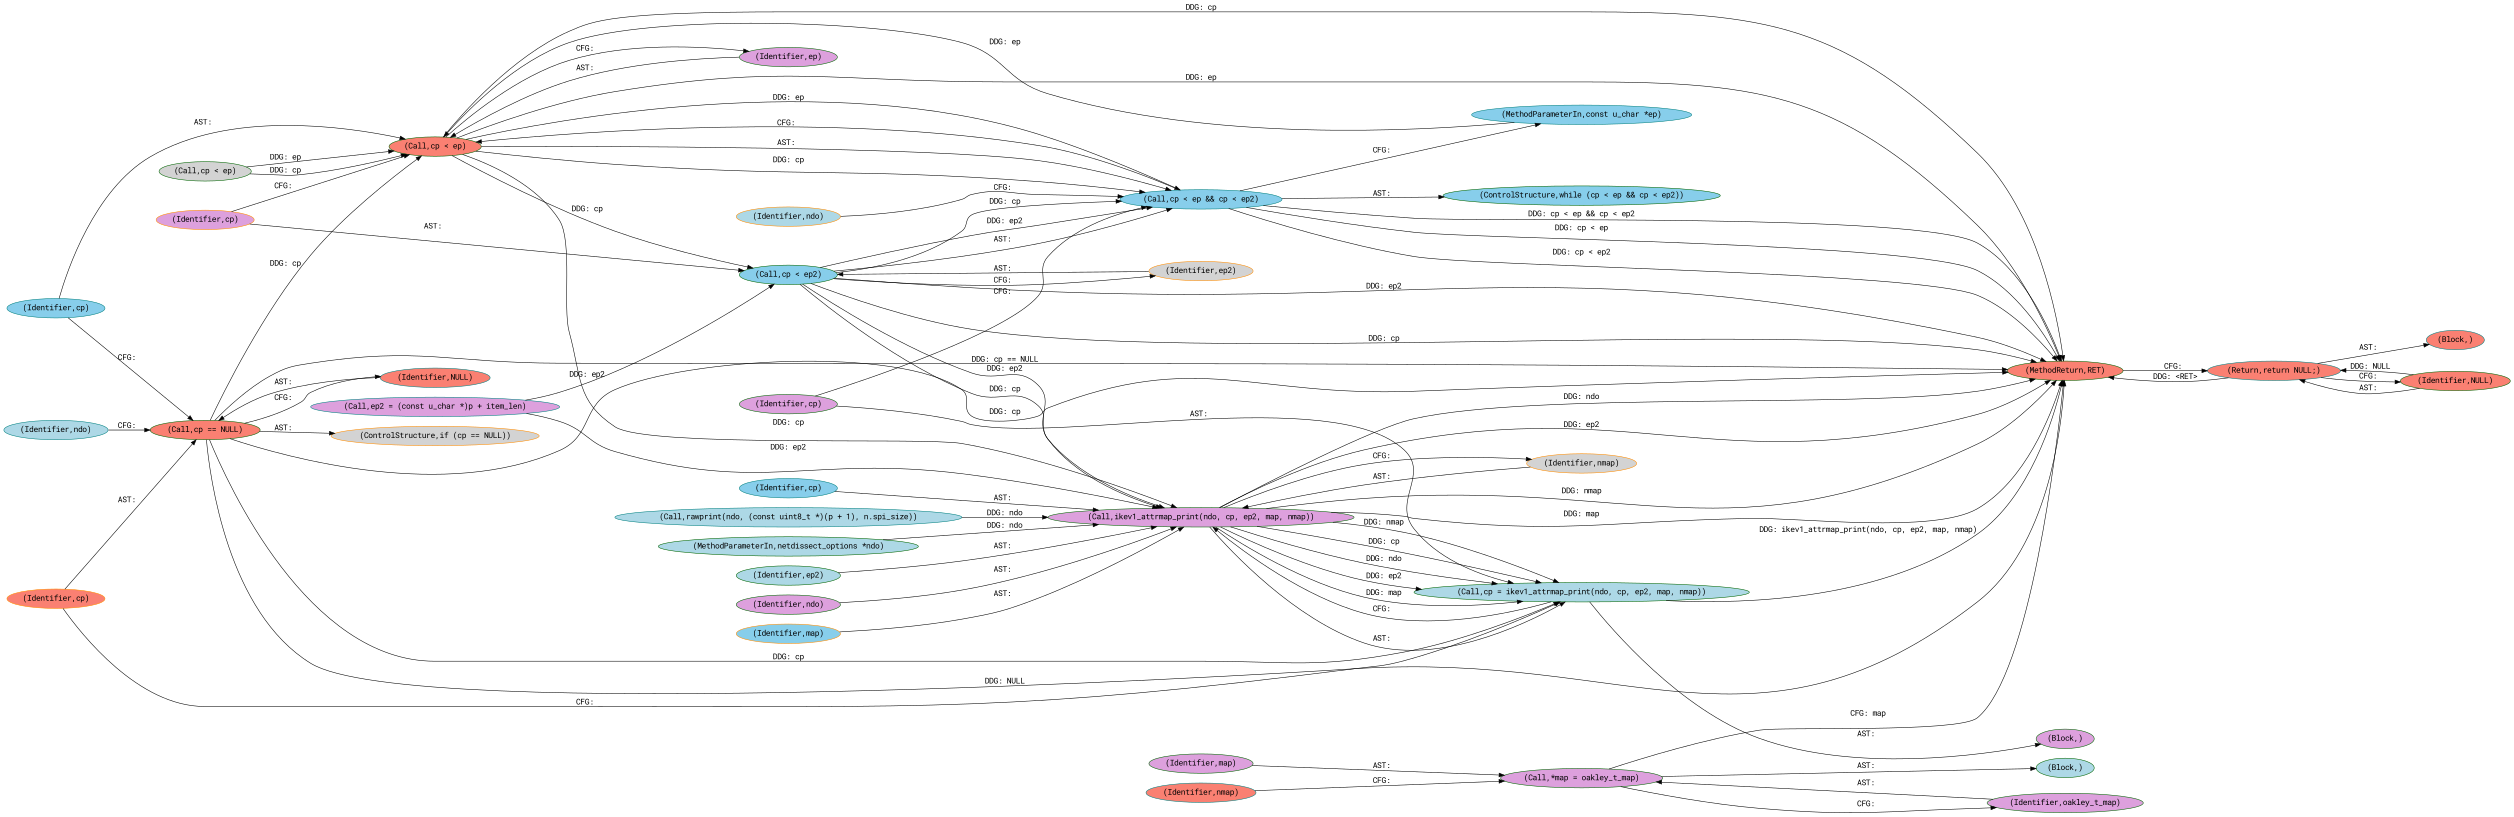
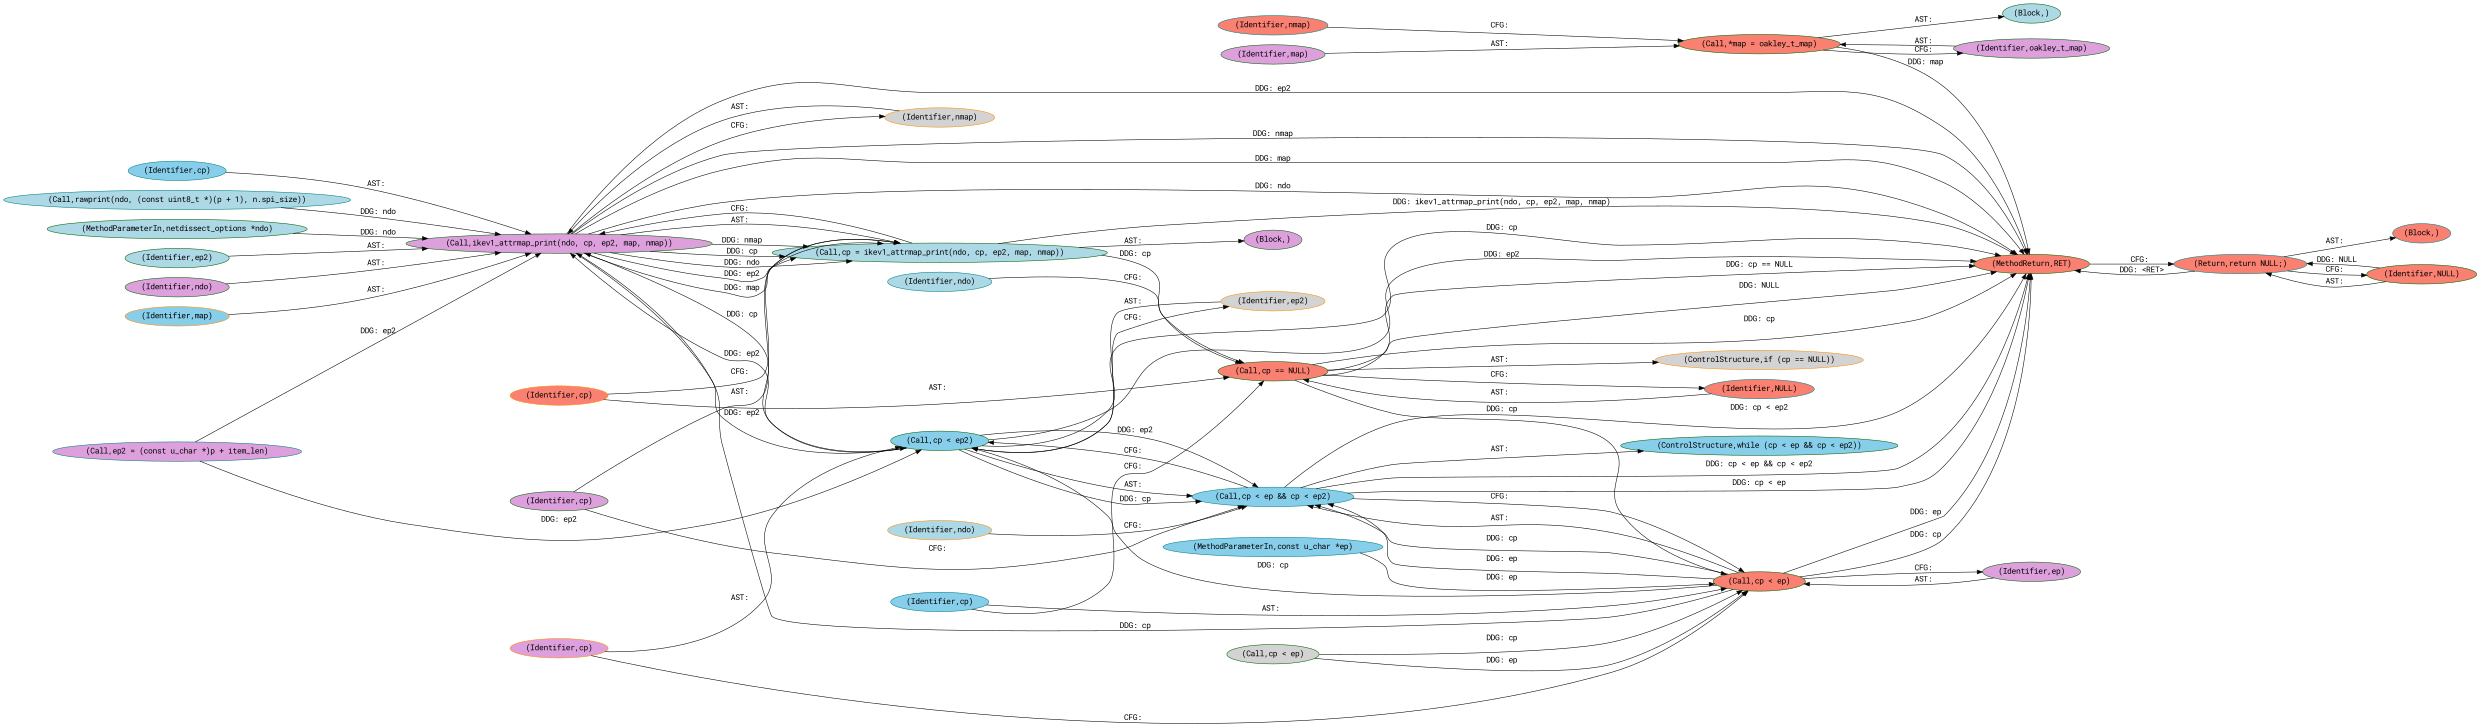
(1388, 158) -> (1123, 455)
none -> (731, 423)
(832, 661) -> (1159, 291)
(1868, 714) -> (1926, 62)
(1582, 778) -> (1759, 44)
